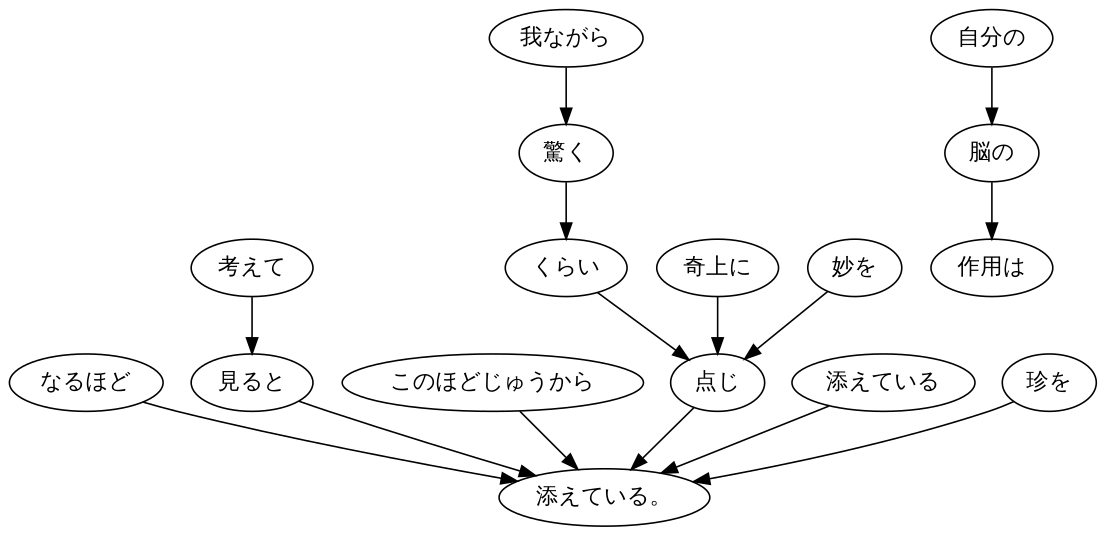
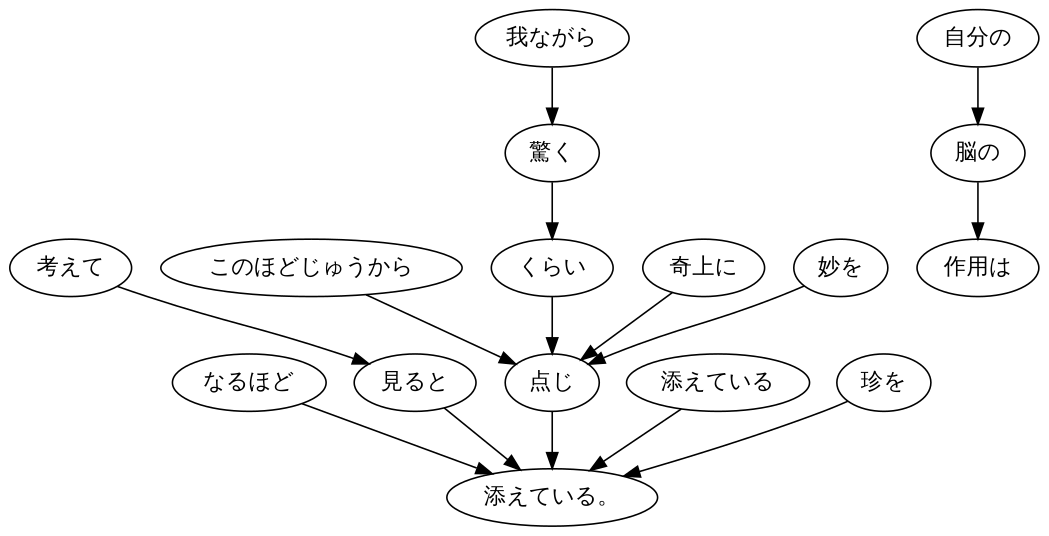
(543, 434) -> (433, 326)
